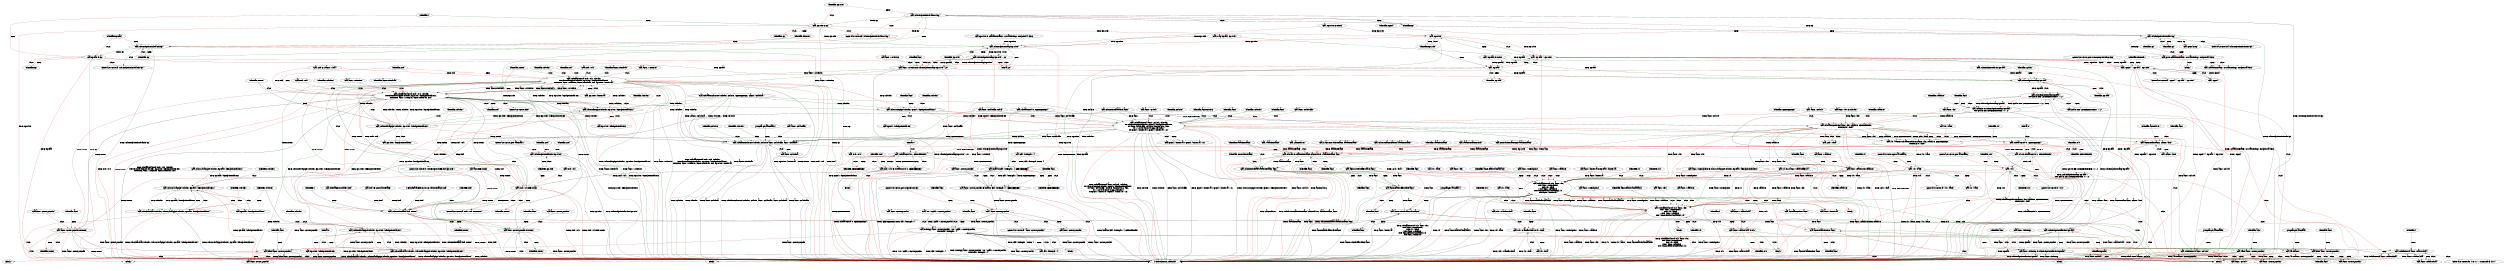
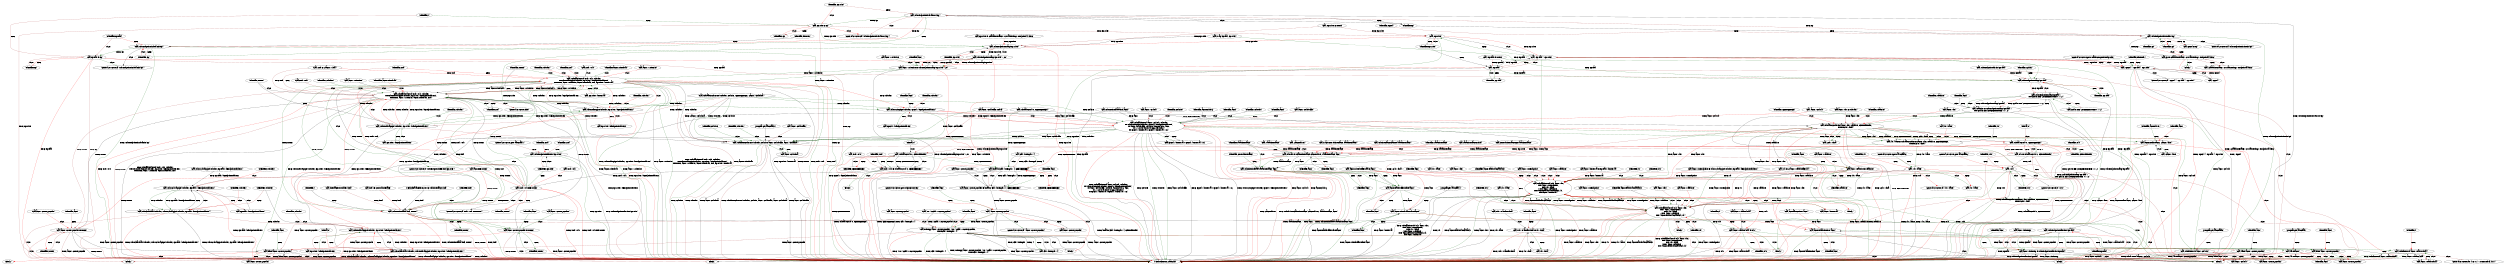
(2093, 57) -> (2093, 57)
(1006, 68) -> none
